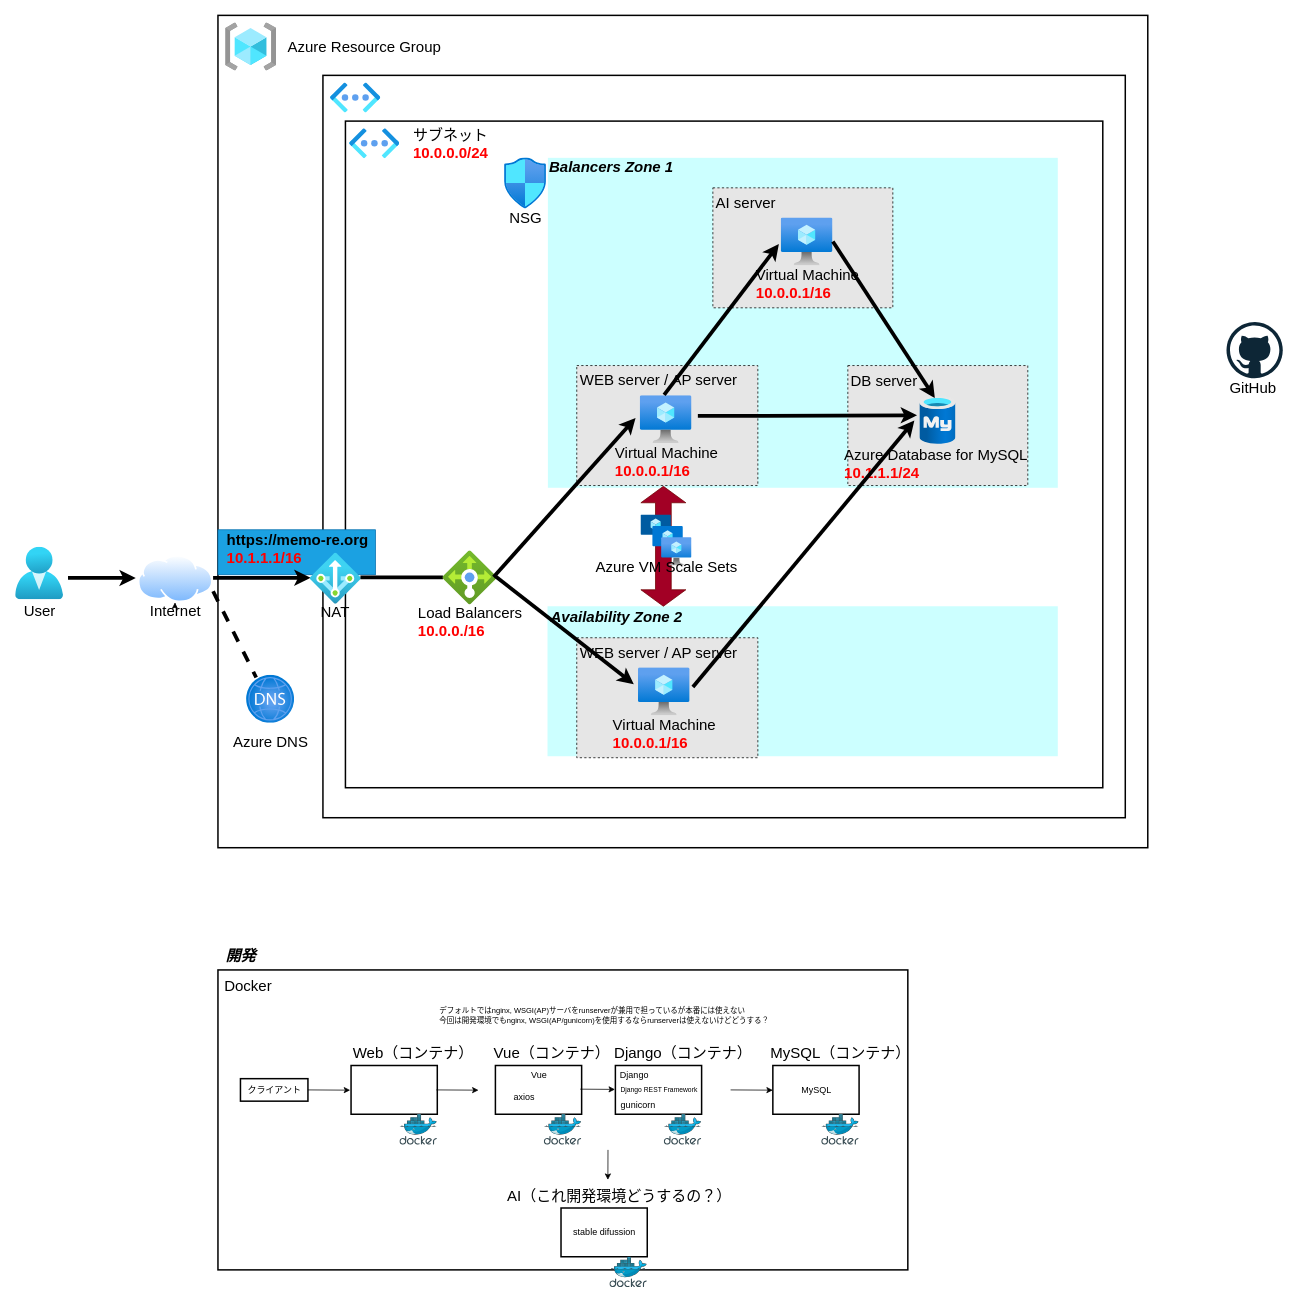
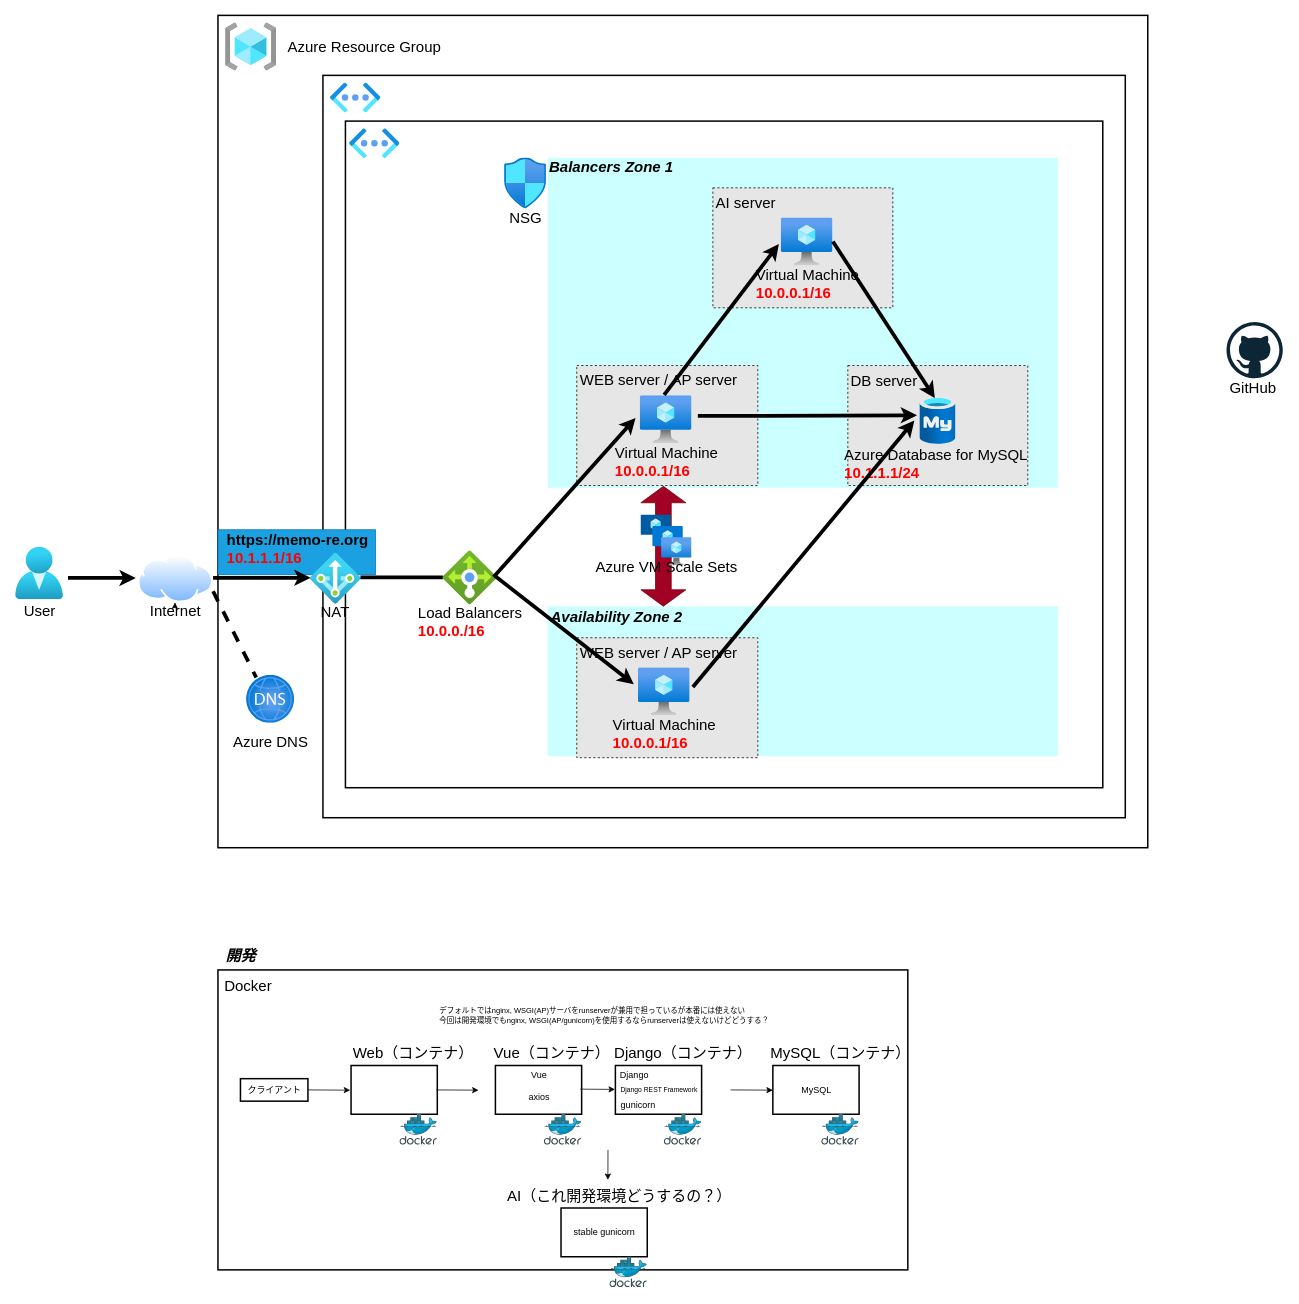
(450, 144) -> none
(524, 1098) -> (539, 1098)
(605, 1233) -> (605, 1233)
